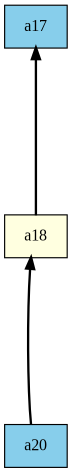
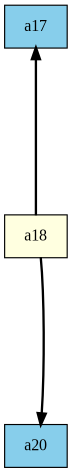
(28, 347) -> (44, 335)
